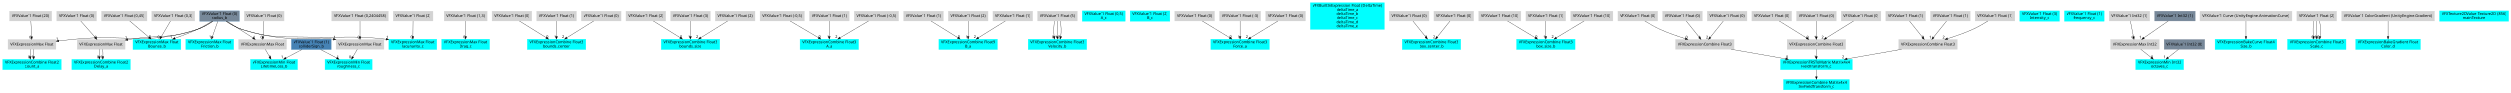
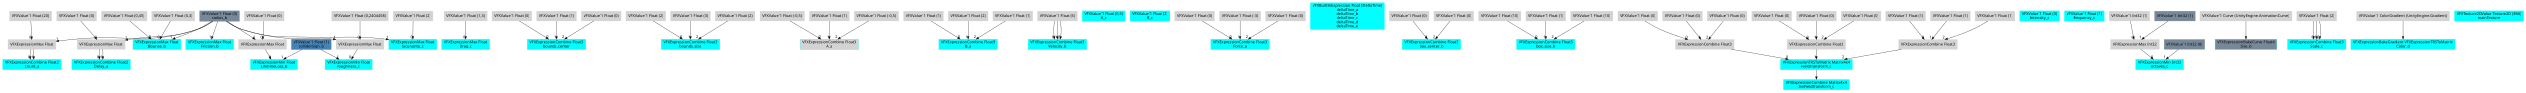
(829, 44) -> (829, 44)
(2246, 44) -> (2246, 44)
(2388, 44) -> (2403, 44)
